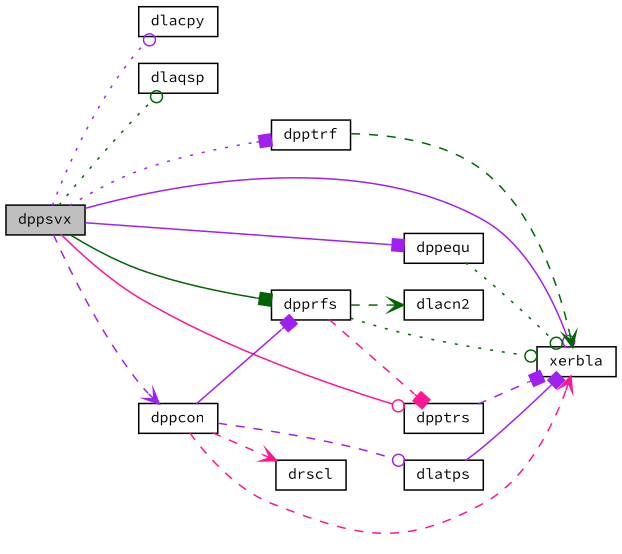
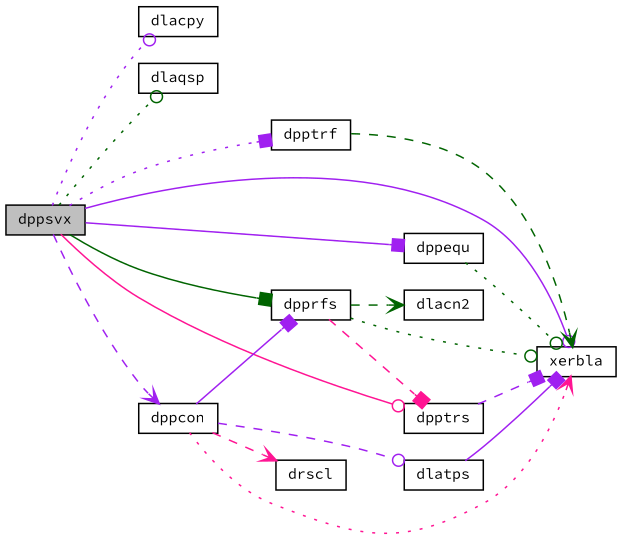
(395, 533) -> (395, 533)
